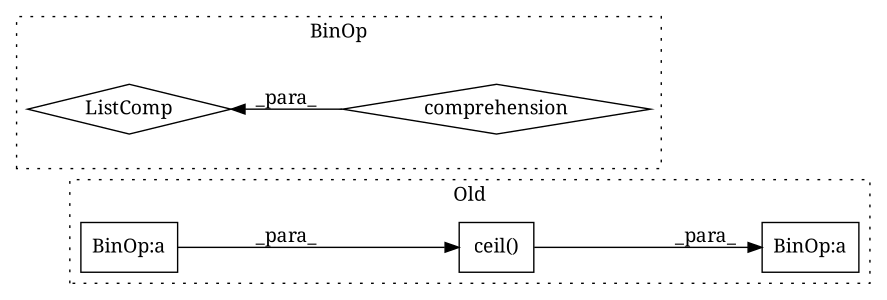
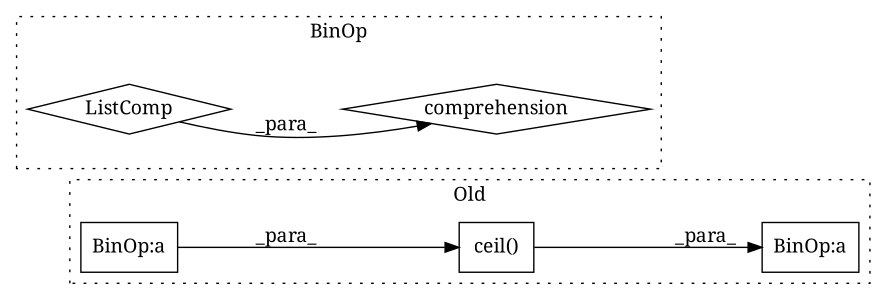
(294, 109) -> (298, 137)
